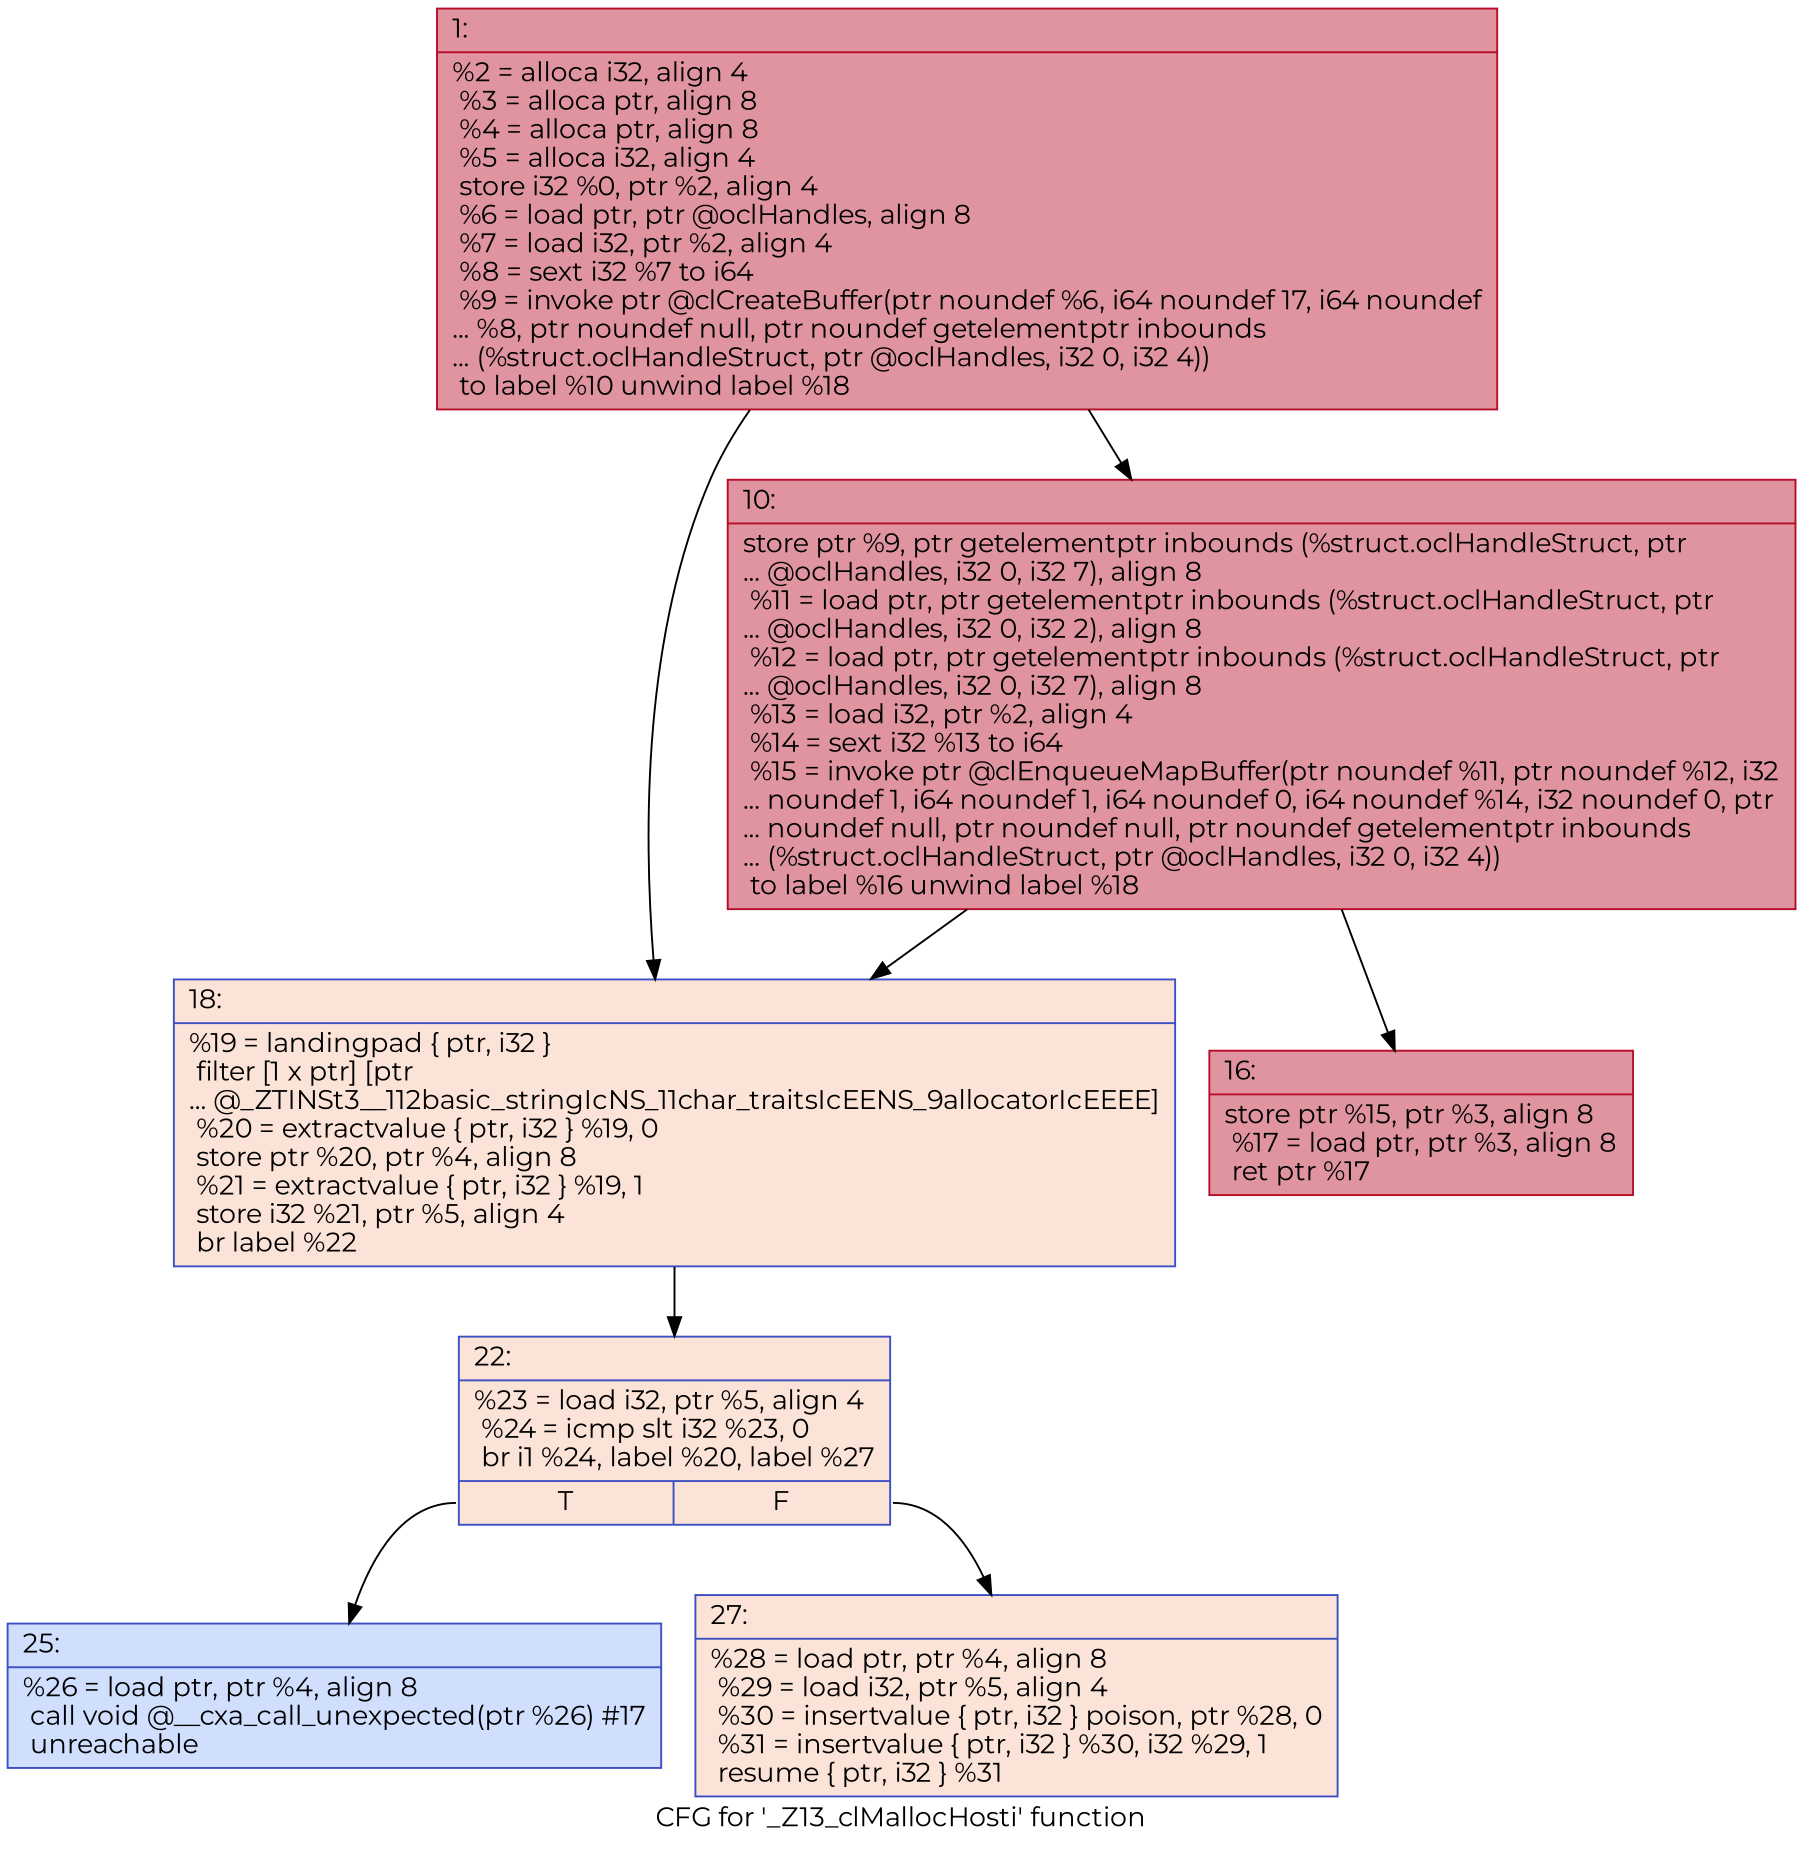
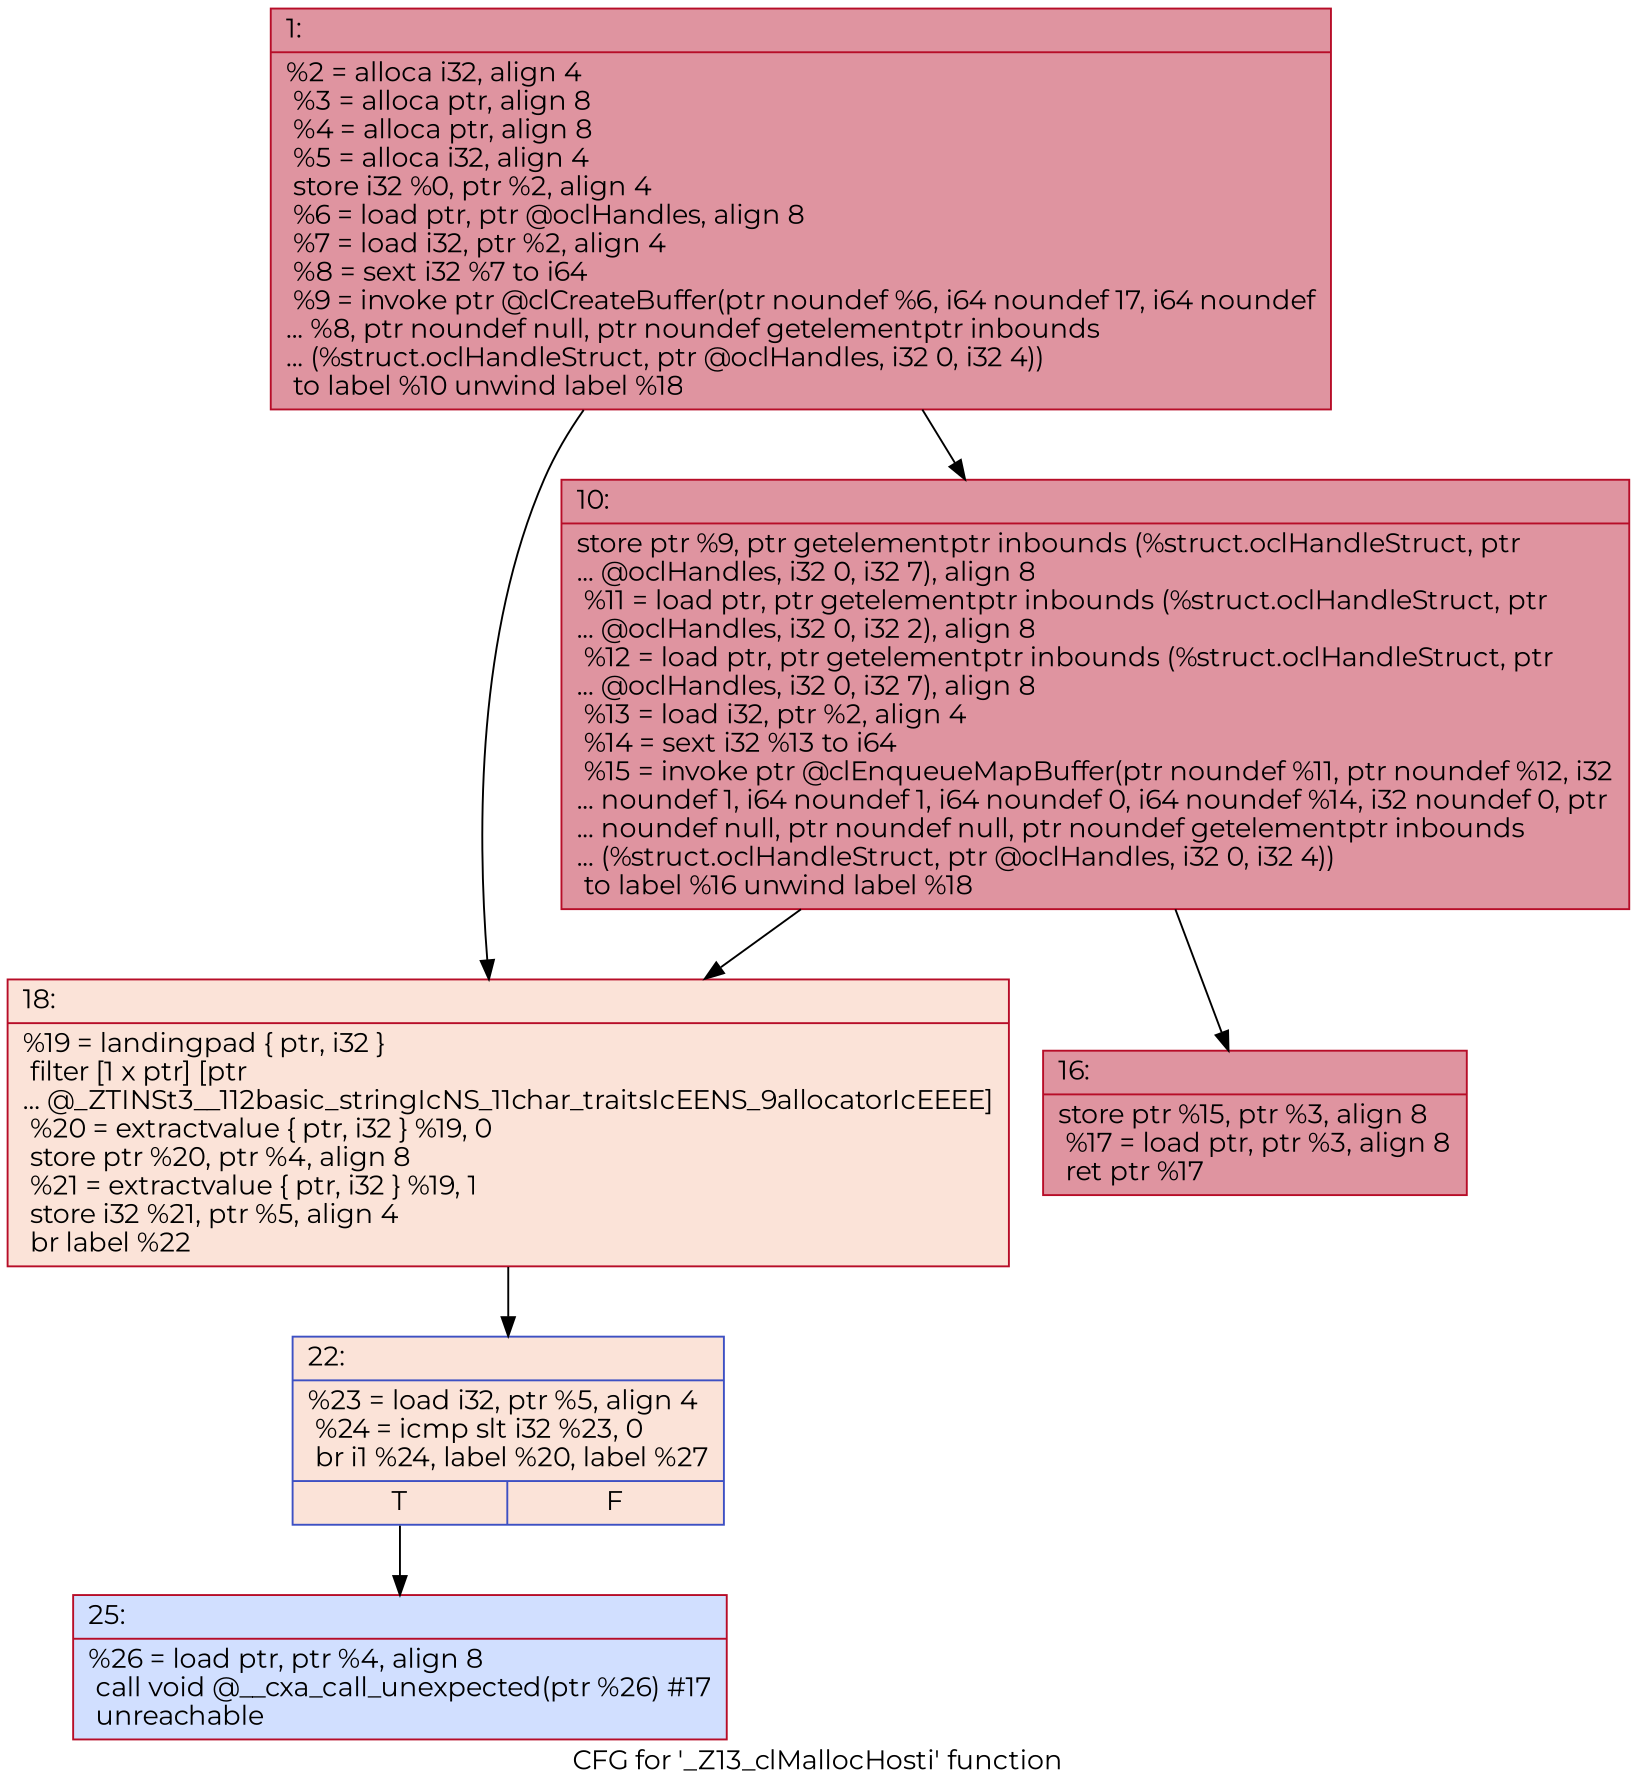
(674, 1123) -> (508, 1123)
(334, 1696) -> (400, 1667)
(1017, 1696) -> none
